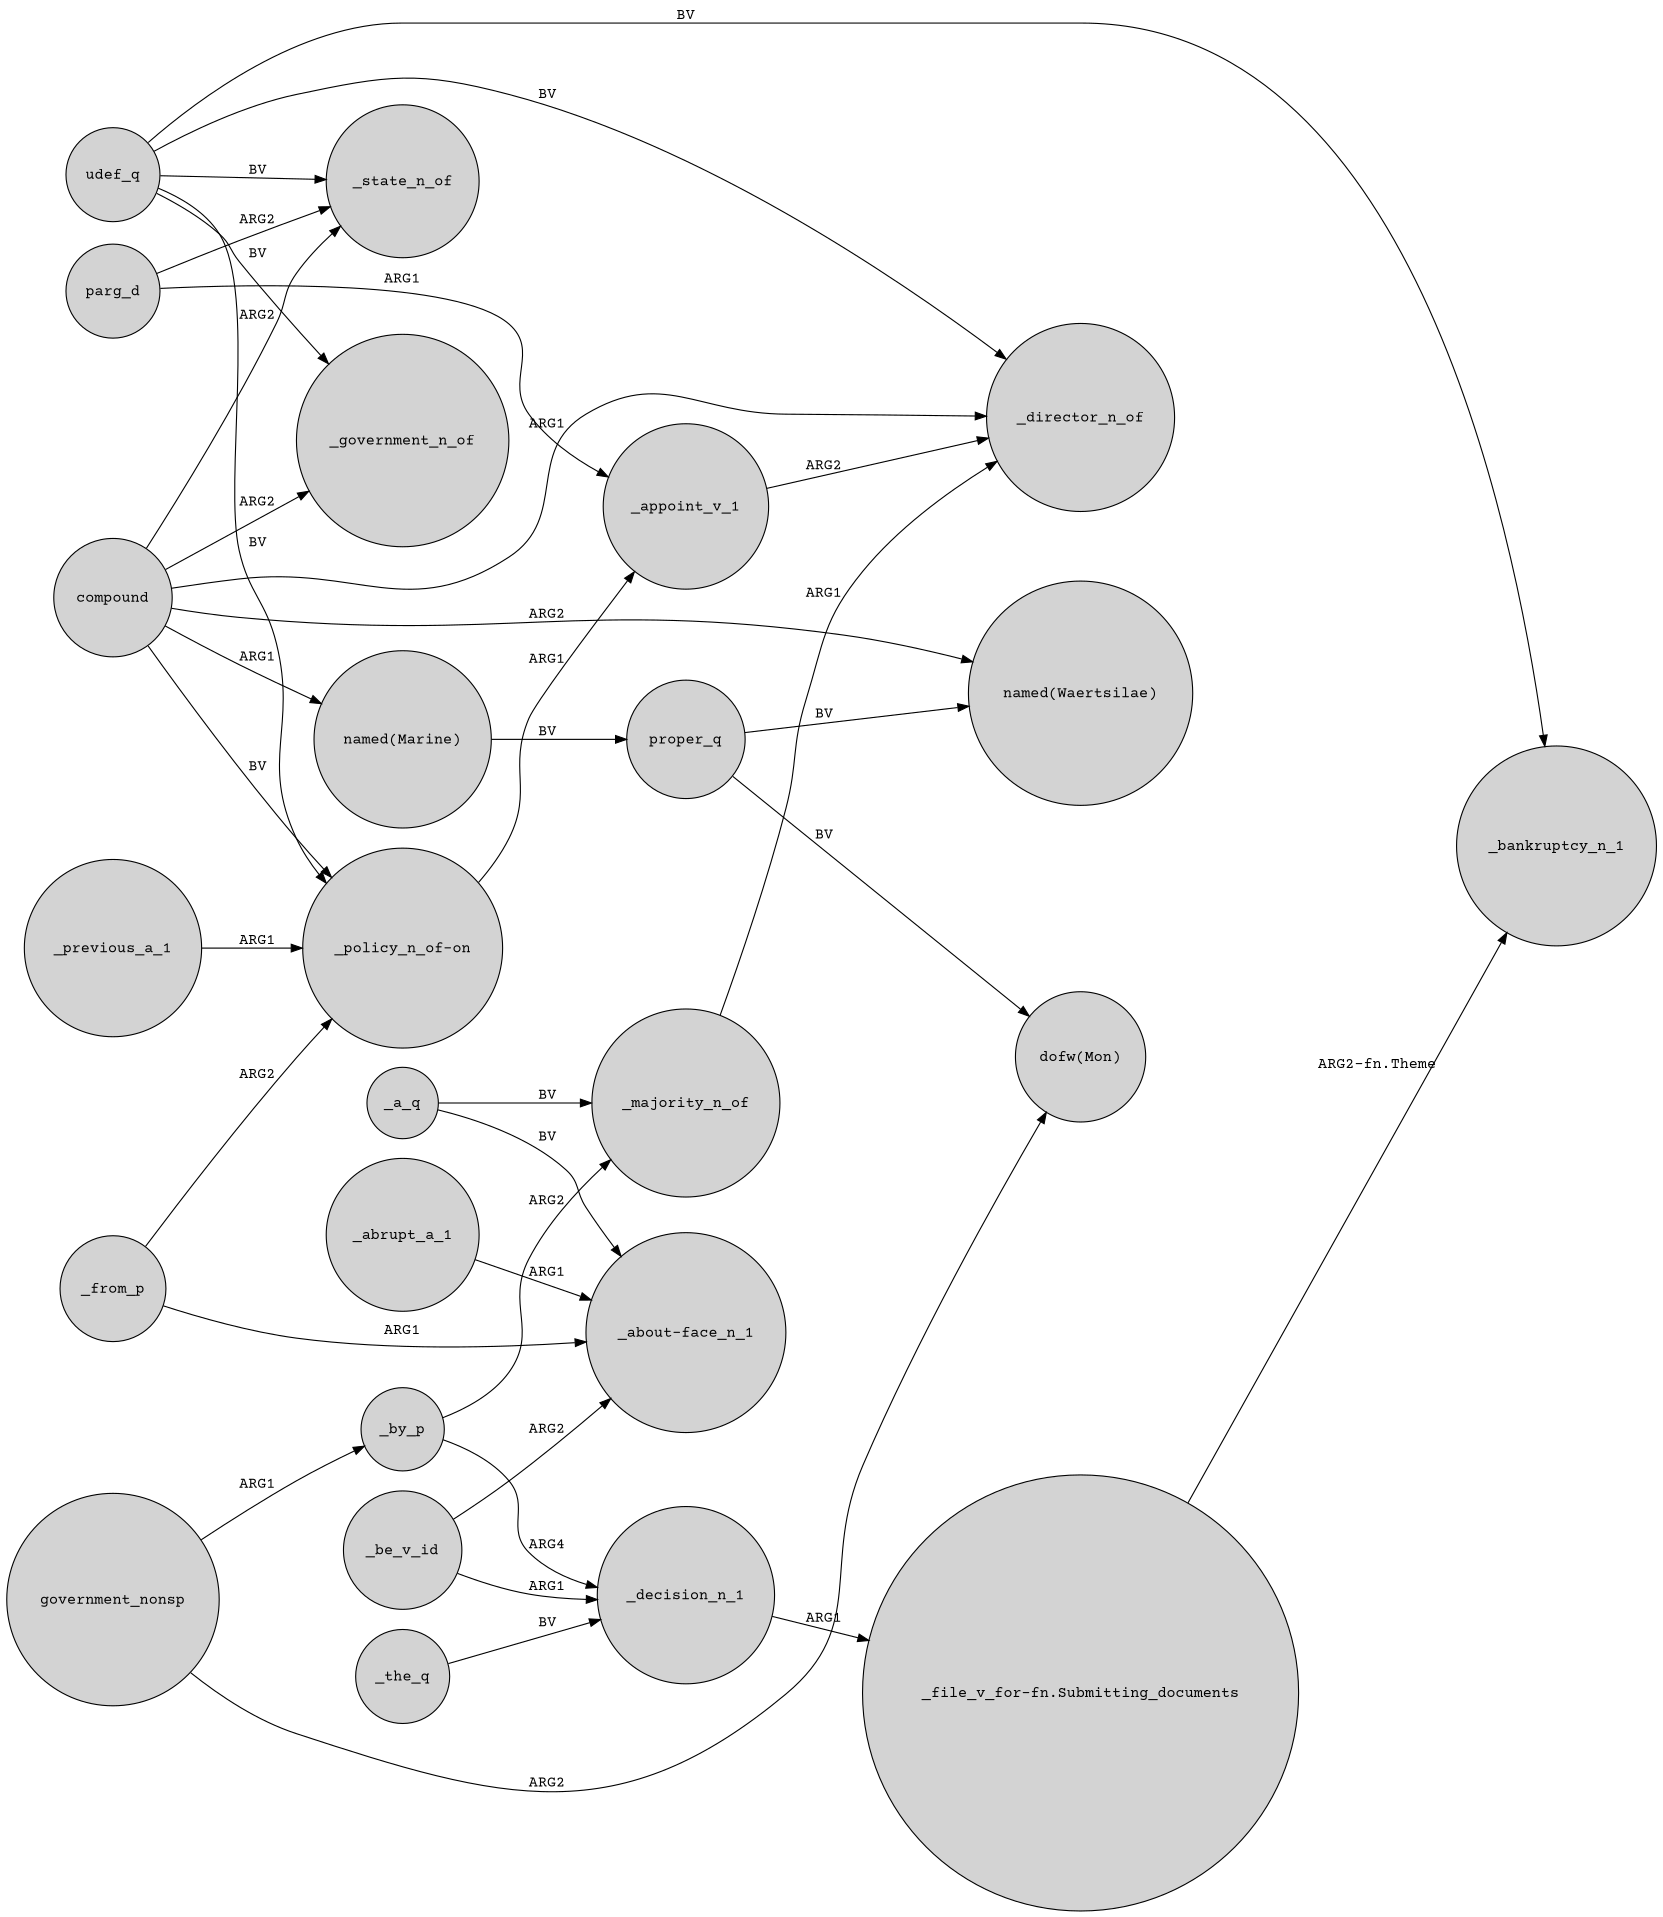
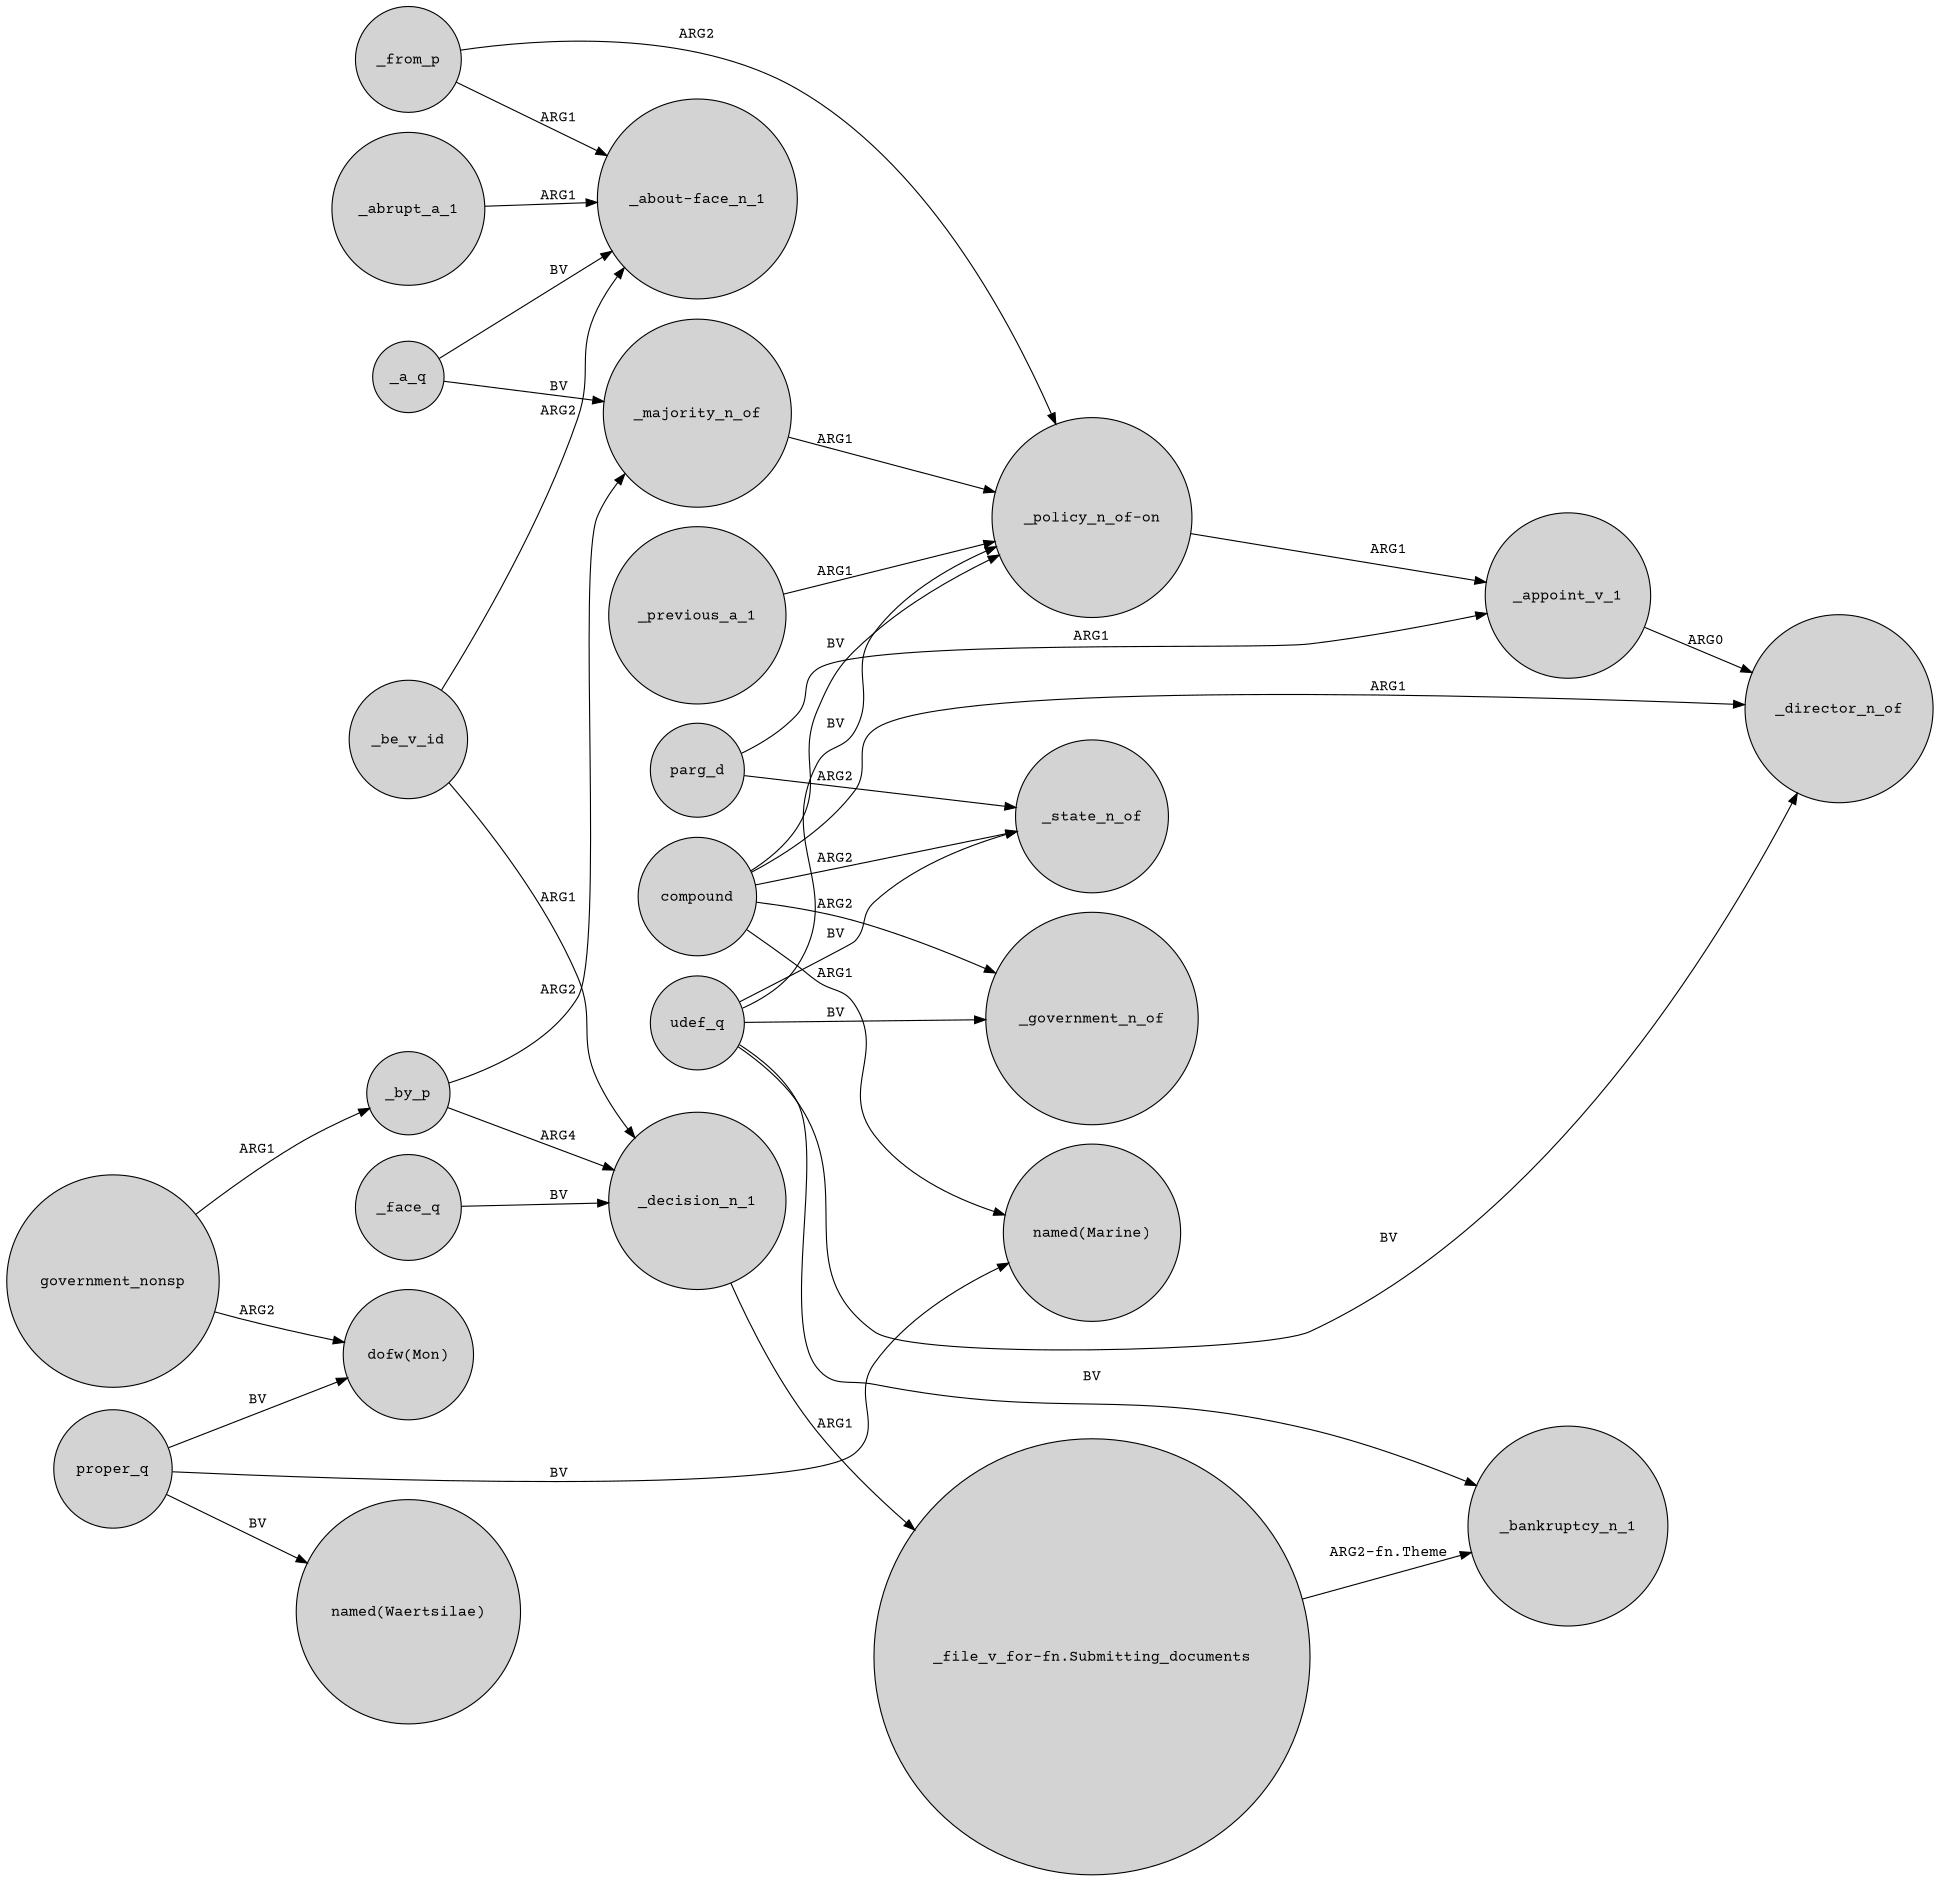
(824, 465) -> (1706, 640)
(568, 621) -> none
(803, 711) -> (887, 463)
(553, 739) -> (642, 1480)
(403, 1676) -> (408, 1207)
